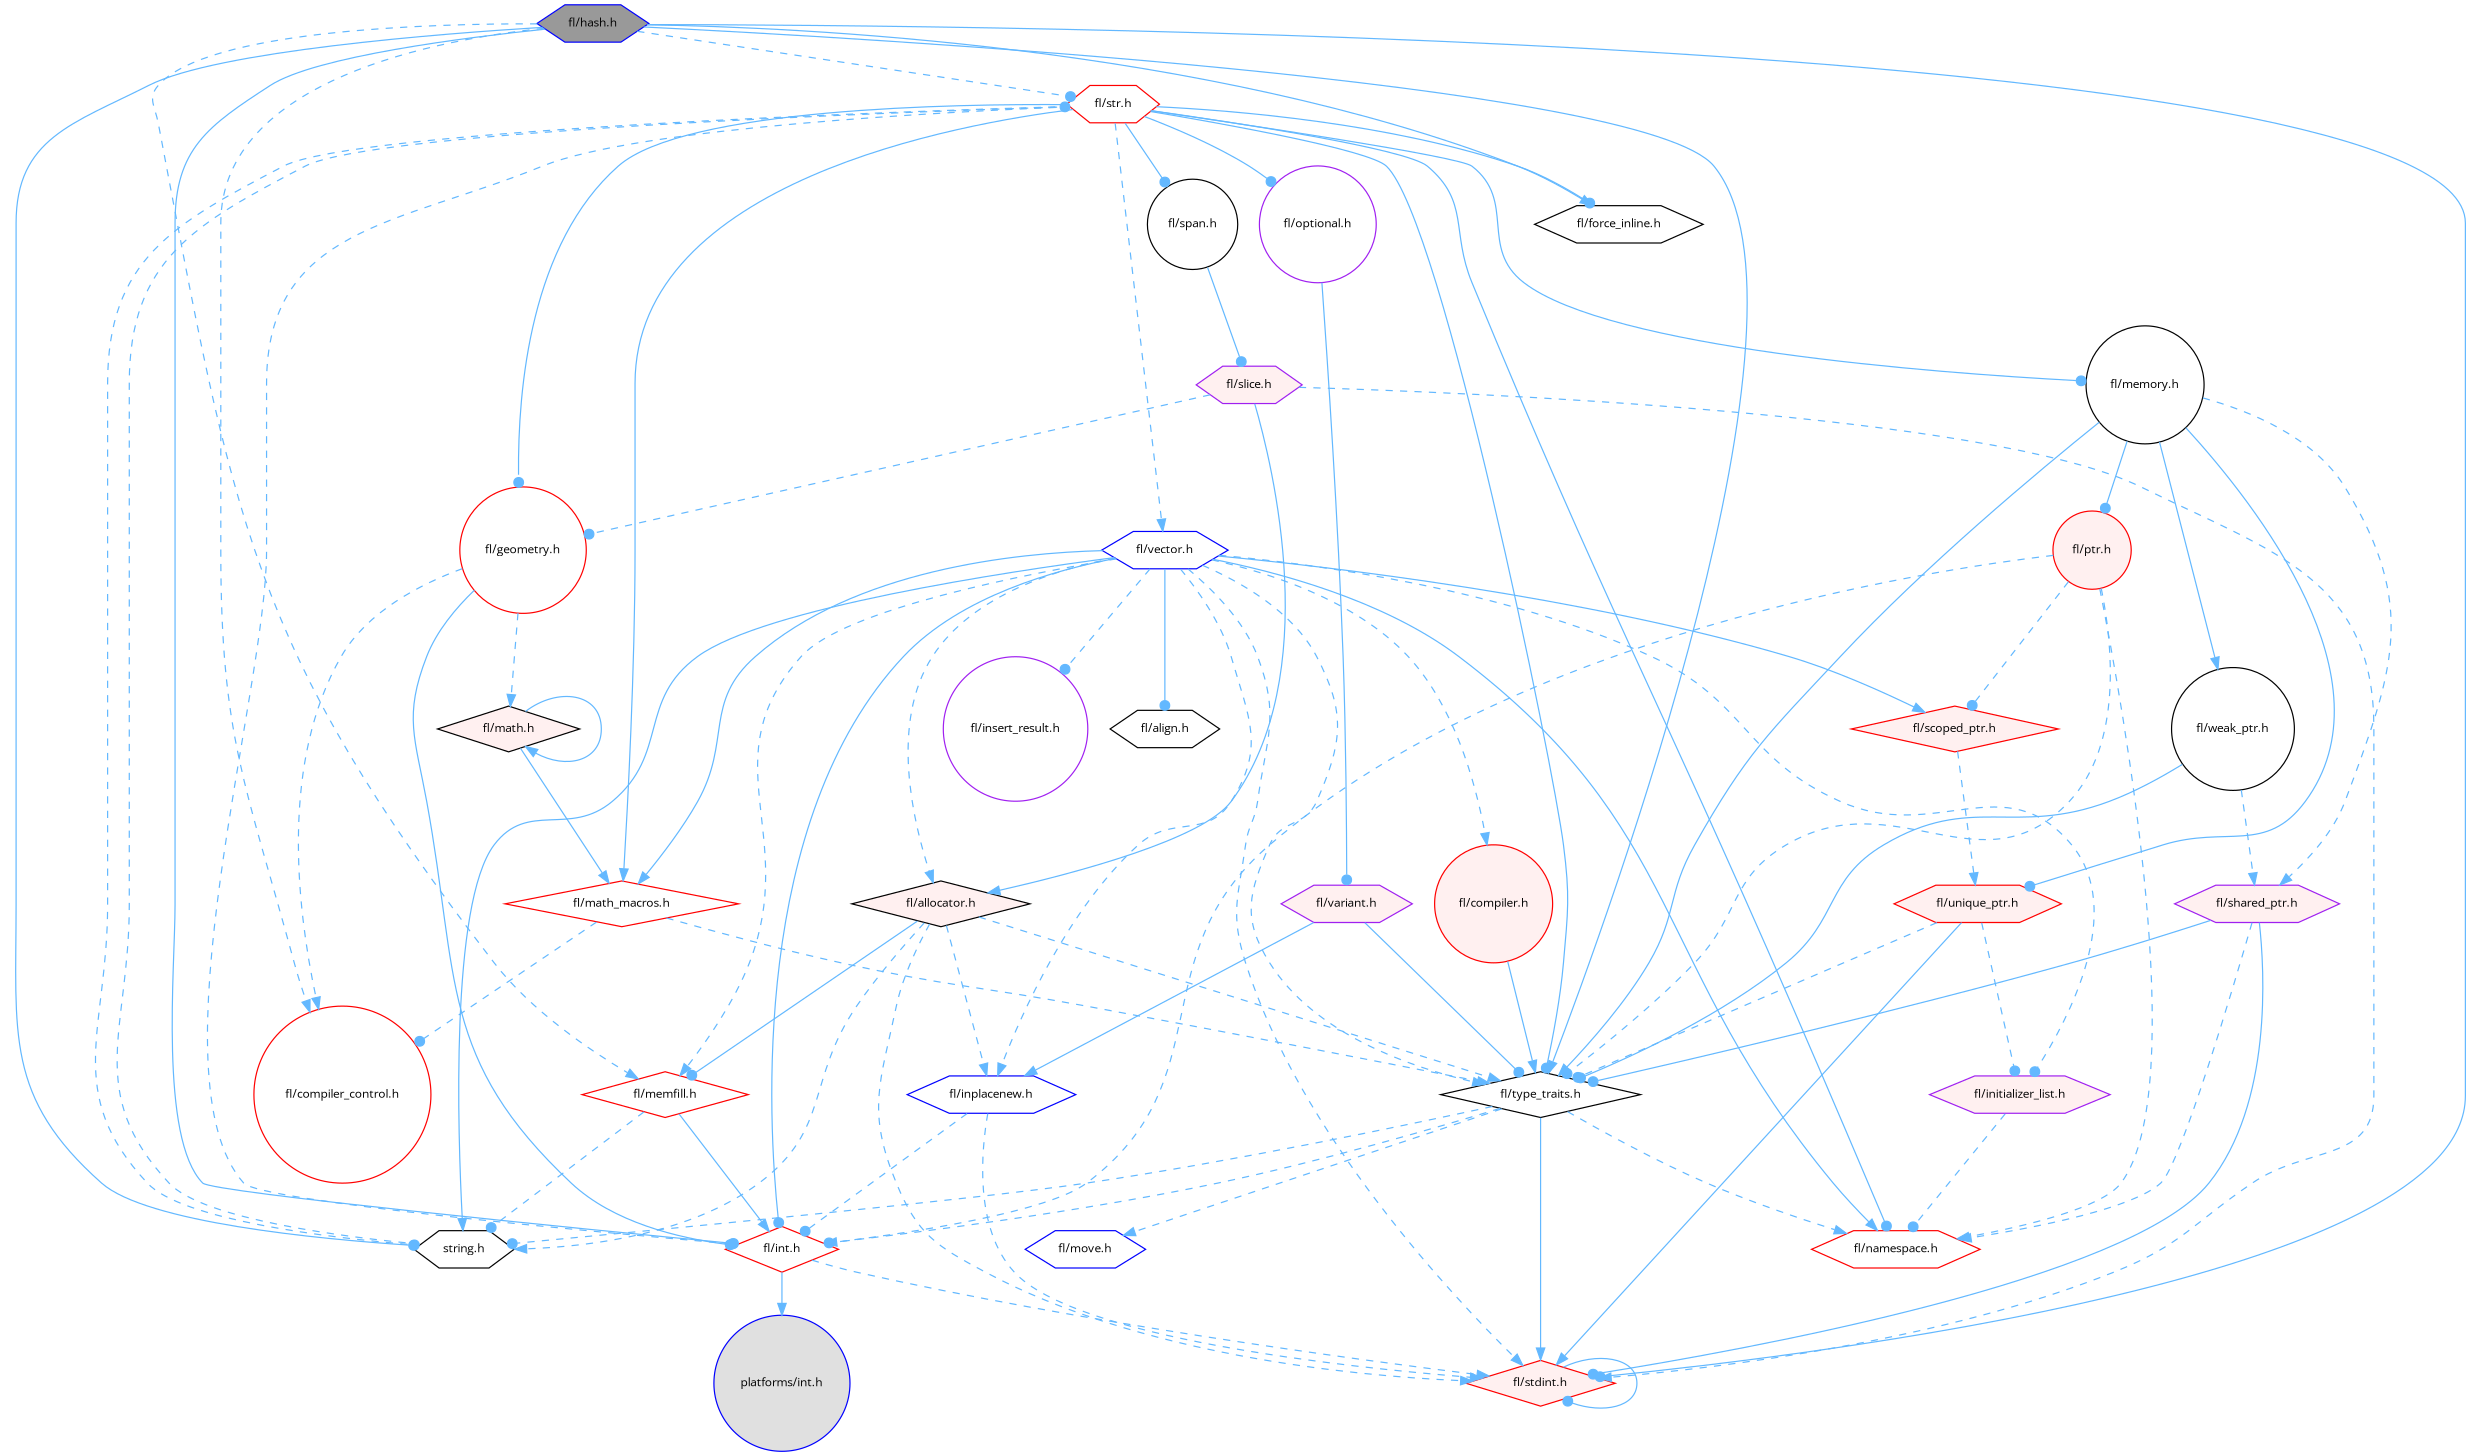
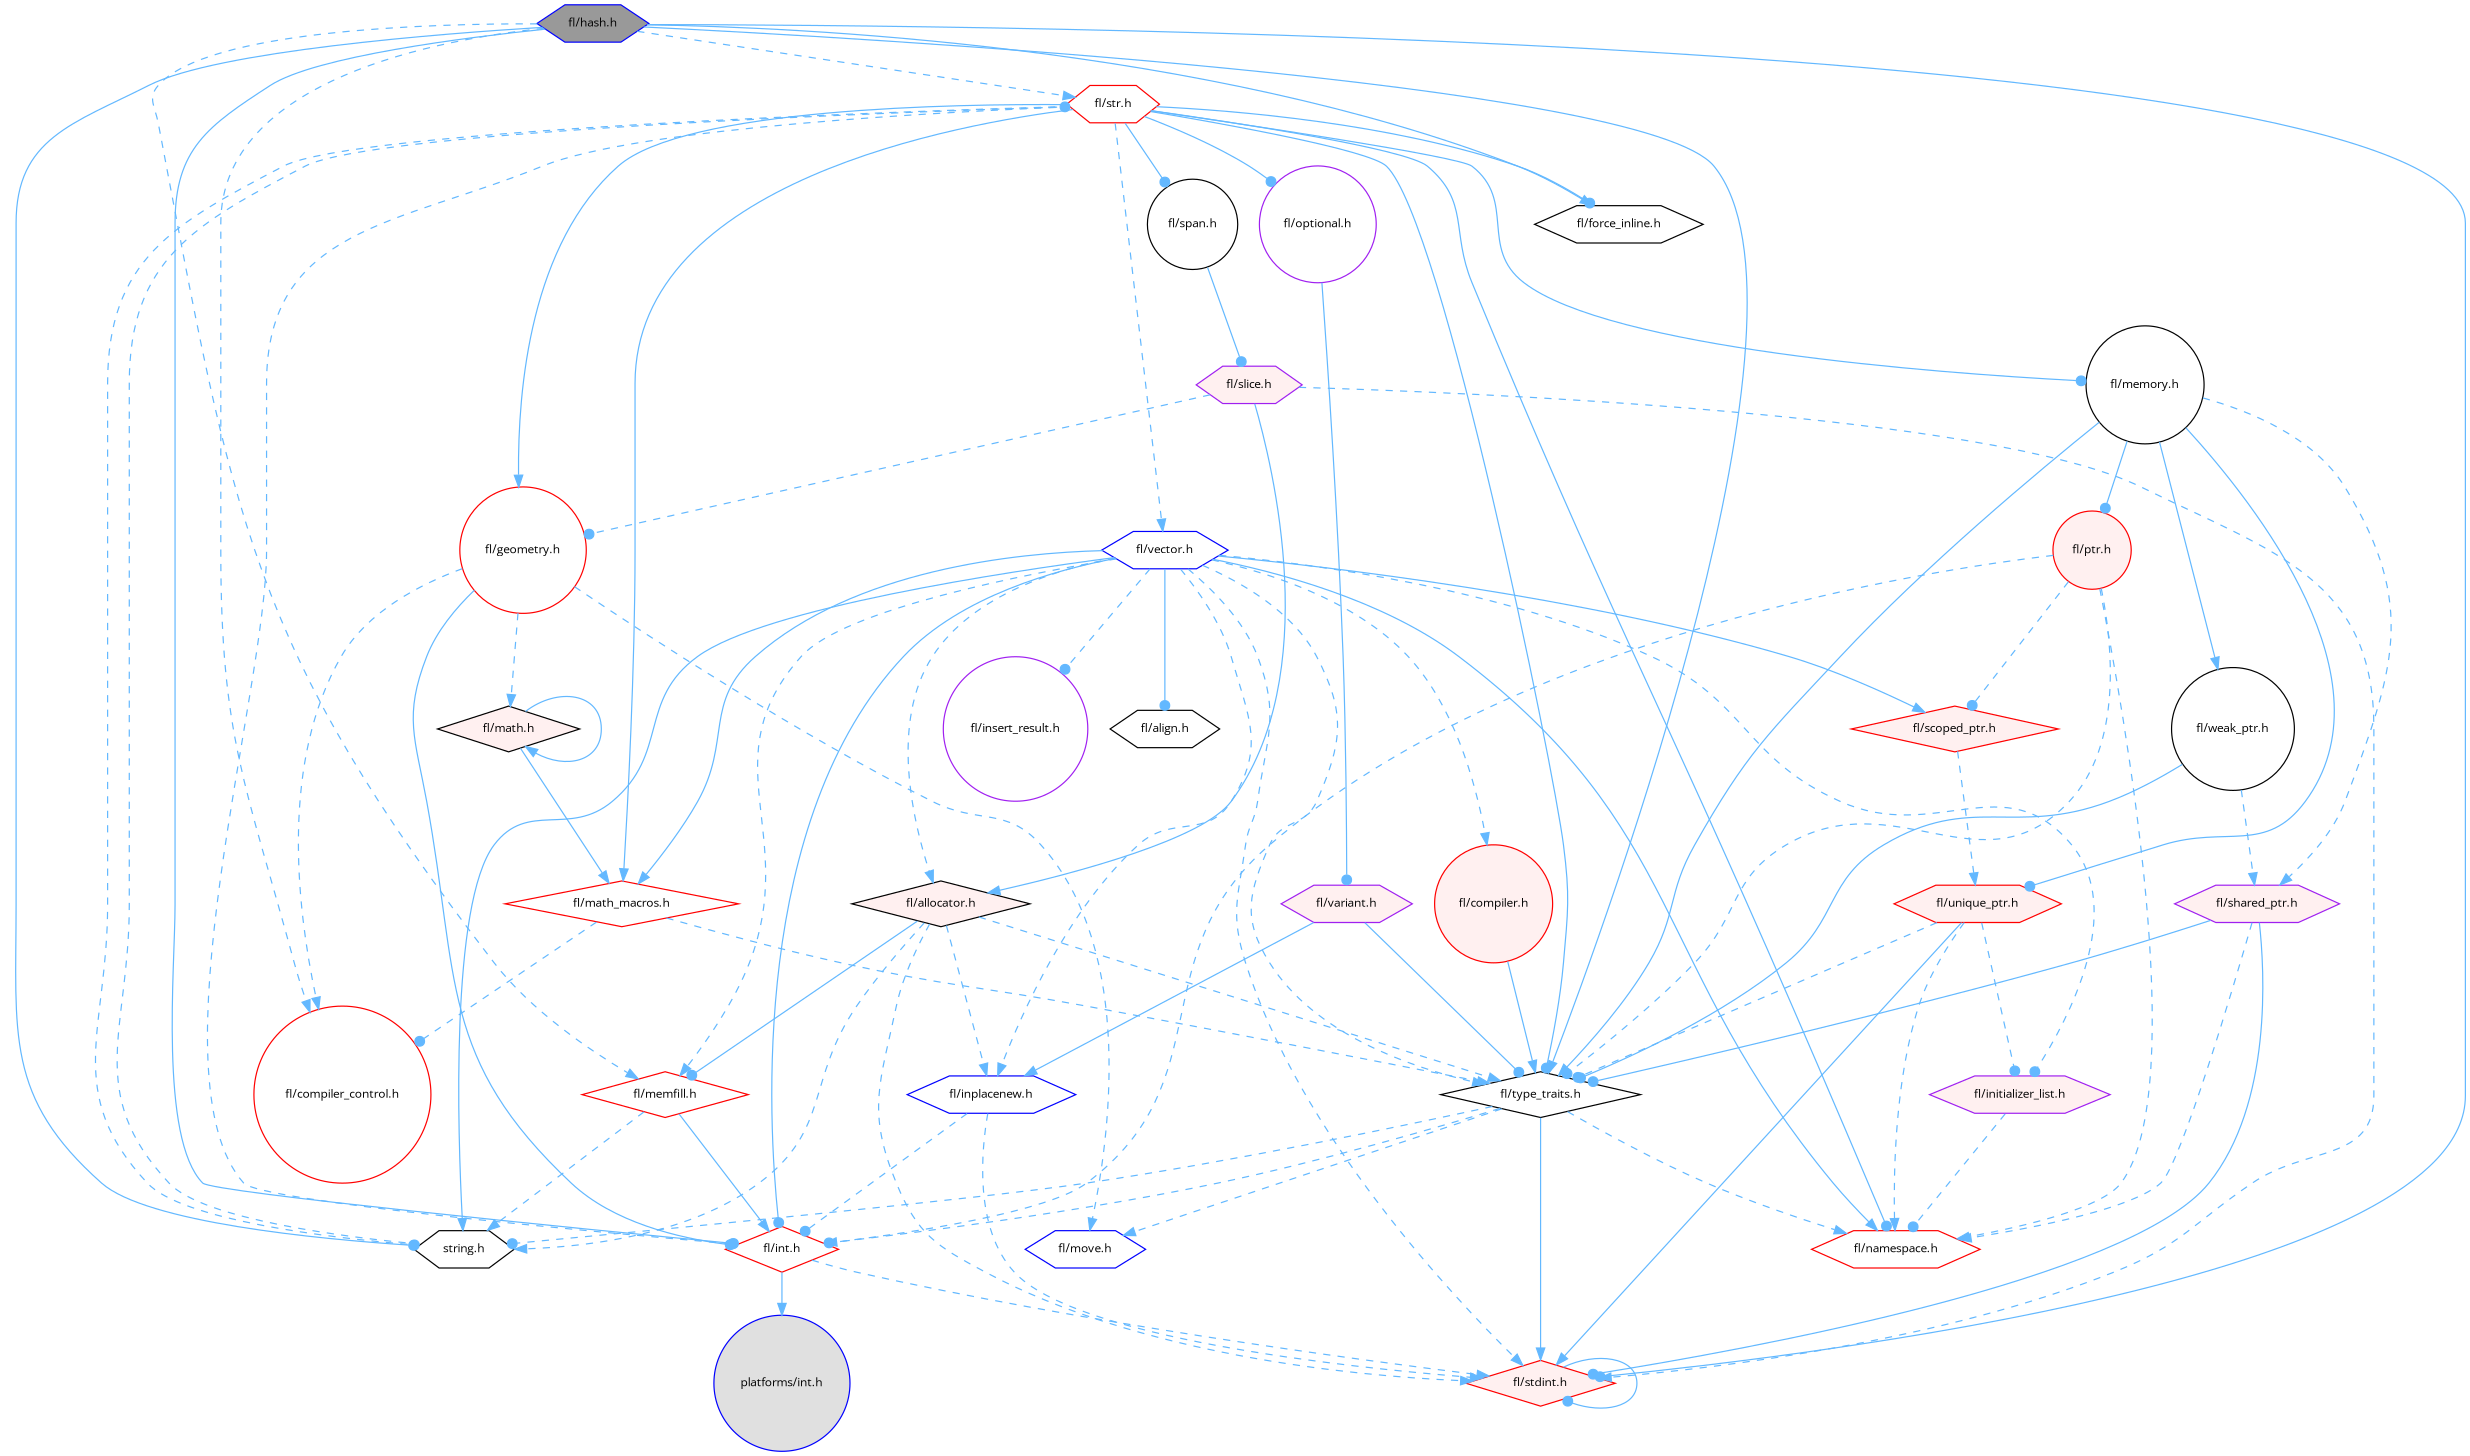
(850, 63) -> (850, 63)
(638, 155) -> (638, 155)
none -> (976, 815)
none -> (1905, 1064)
(570, 1168) -> (570, 1168)
